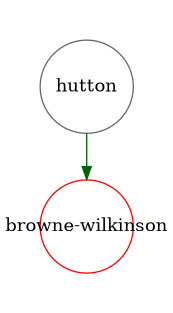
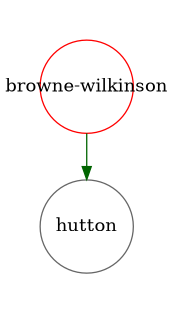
(87, 150) -> (87, 150)
